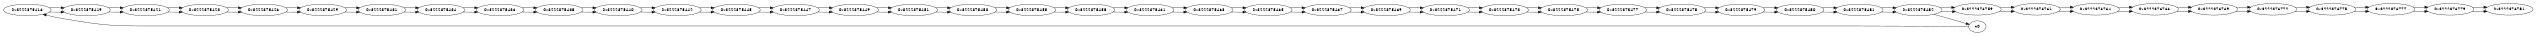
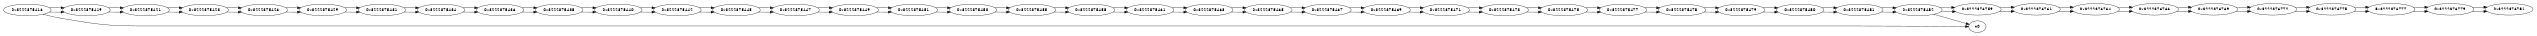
(1007, 26) -> (1004, 26)
